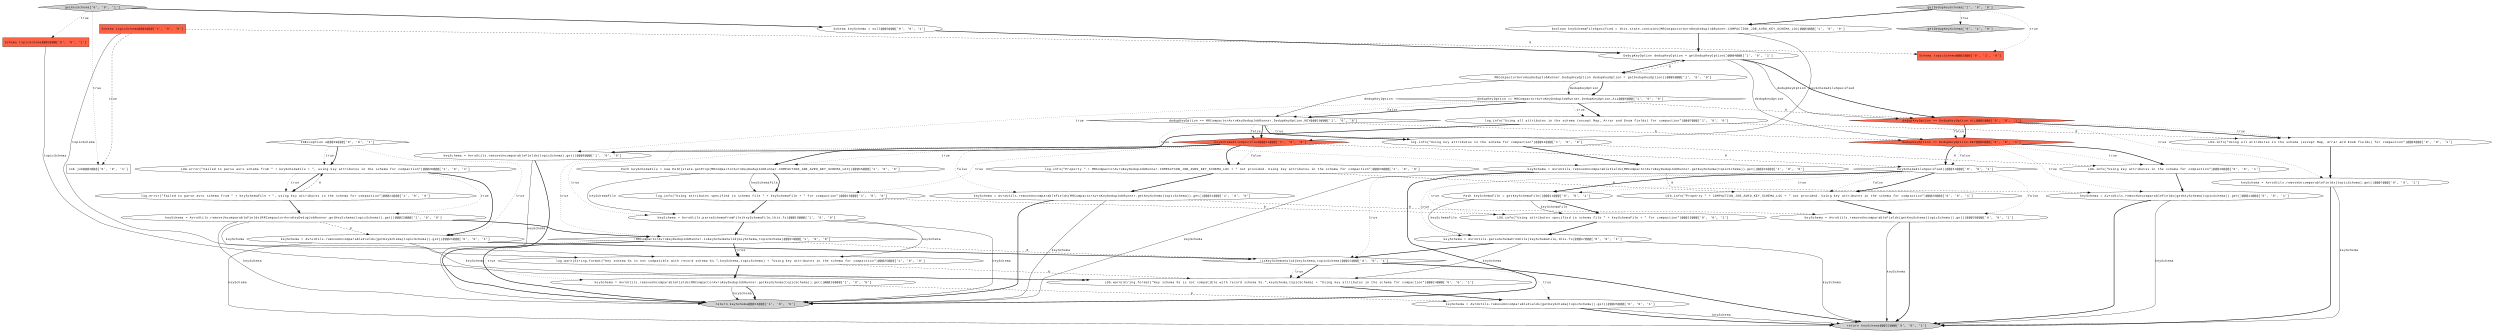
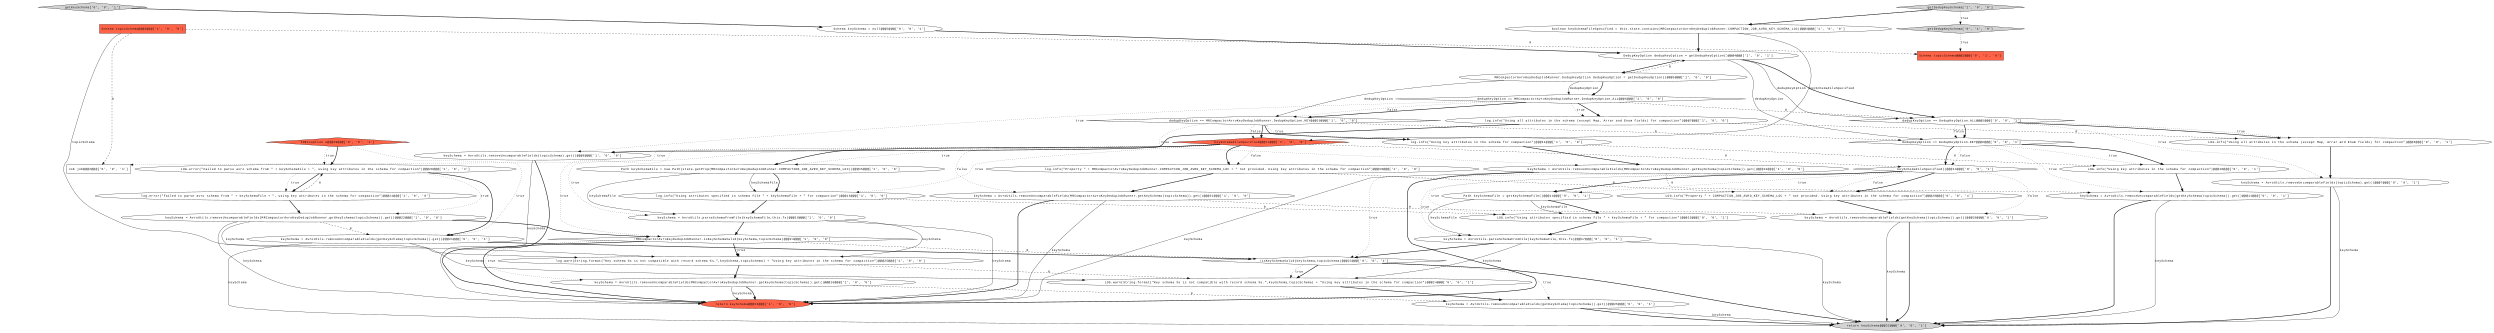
(2027, 25) -> (1960, 41)
(46, 42) -> none
(93, 87) -> (570, 162)
(113, 99) -> (113, 99)
(1962, 121) -> (1962, 121)
(338, 142) -> (338, 142)
(1962, 142) -> (1962, 142)
(755, 304) -> (755, 304)
